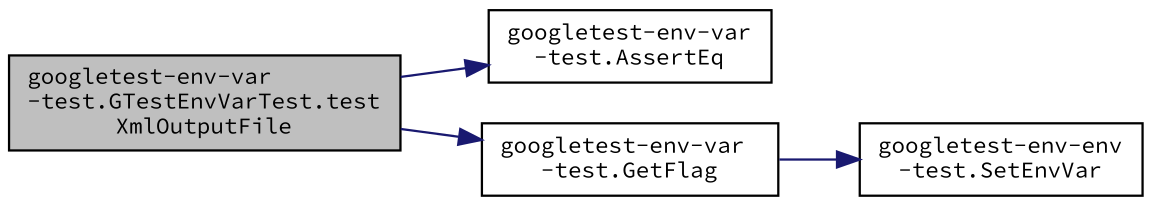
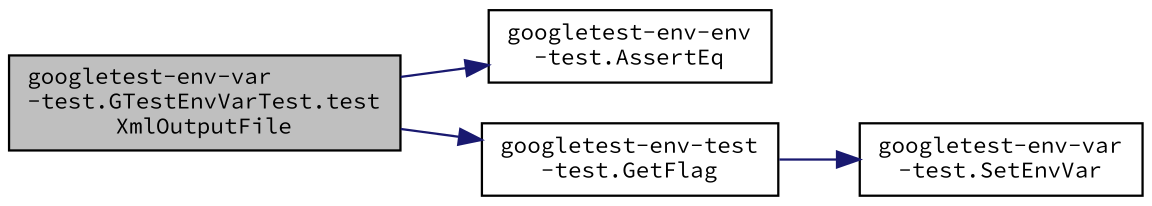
(630, 46) -> (630, 46)
(630, 160) -> (630, 160)
(1001, 160) -> (1001, 160)
